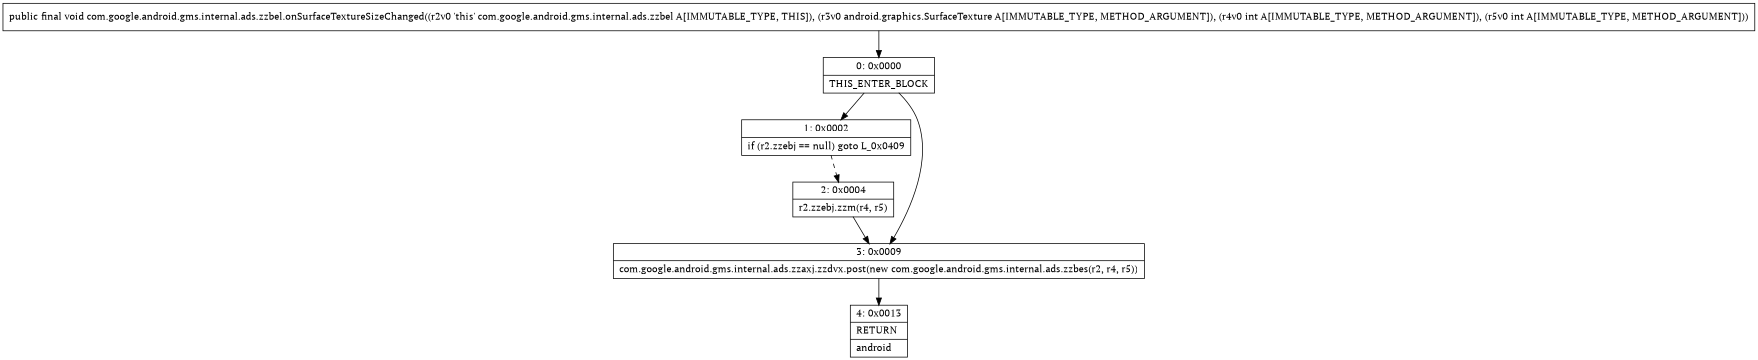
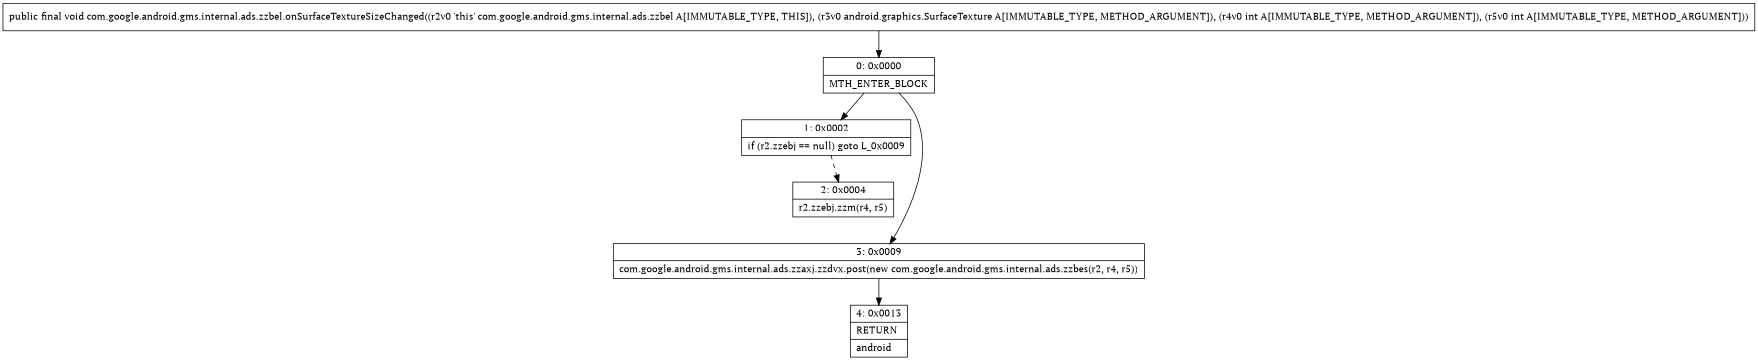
(879, 84) -> (879, 84)
(826, 146) -> (826, 146)
(859, 227) -> none
